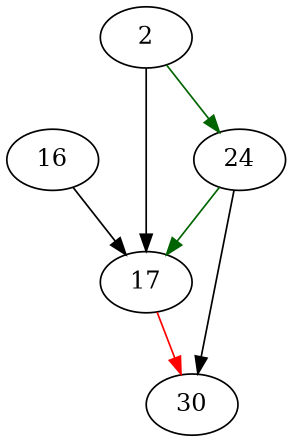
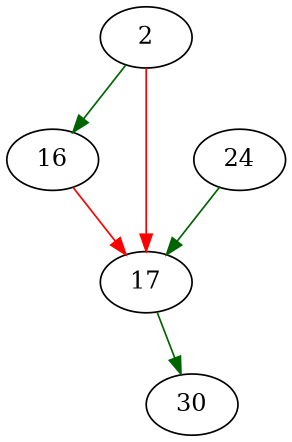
(188, 92) -> (105, 92)
(146, 151) -> (146, 151)
(94, 214) -> (94, 214)
(218, 274) -> none
(166, 335) -> (166, 335)
